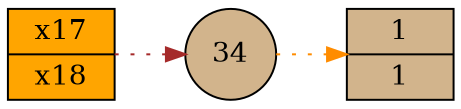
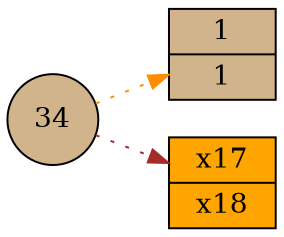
(140, 54) -> (123, 146)
